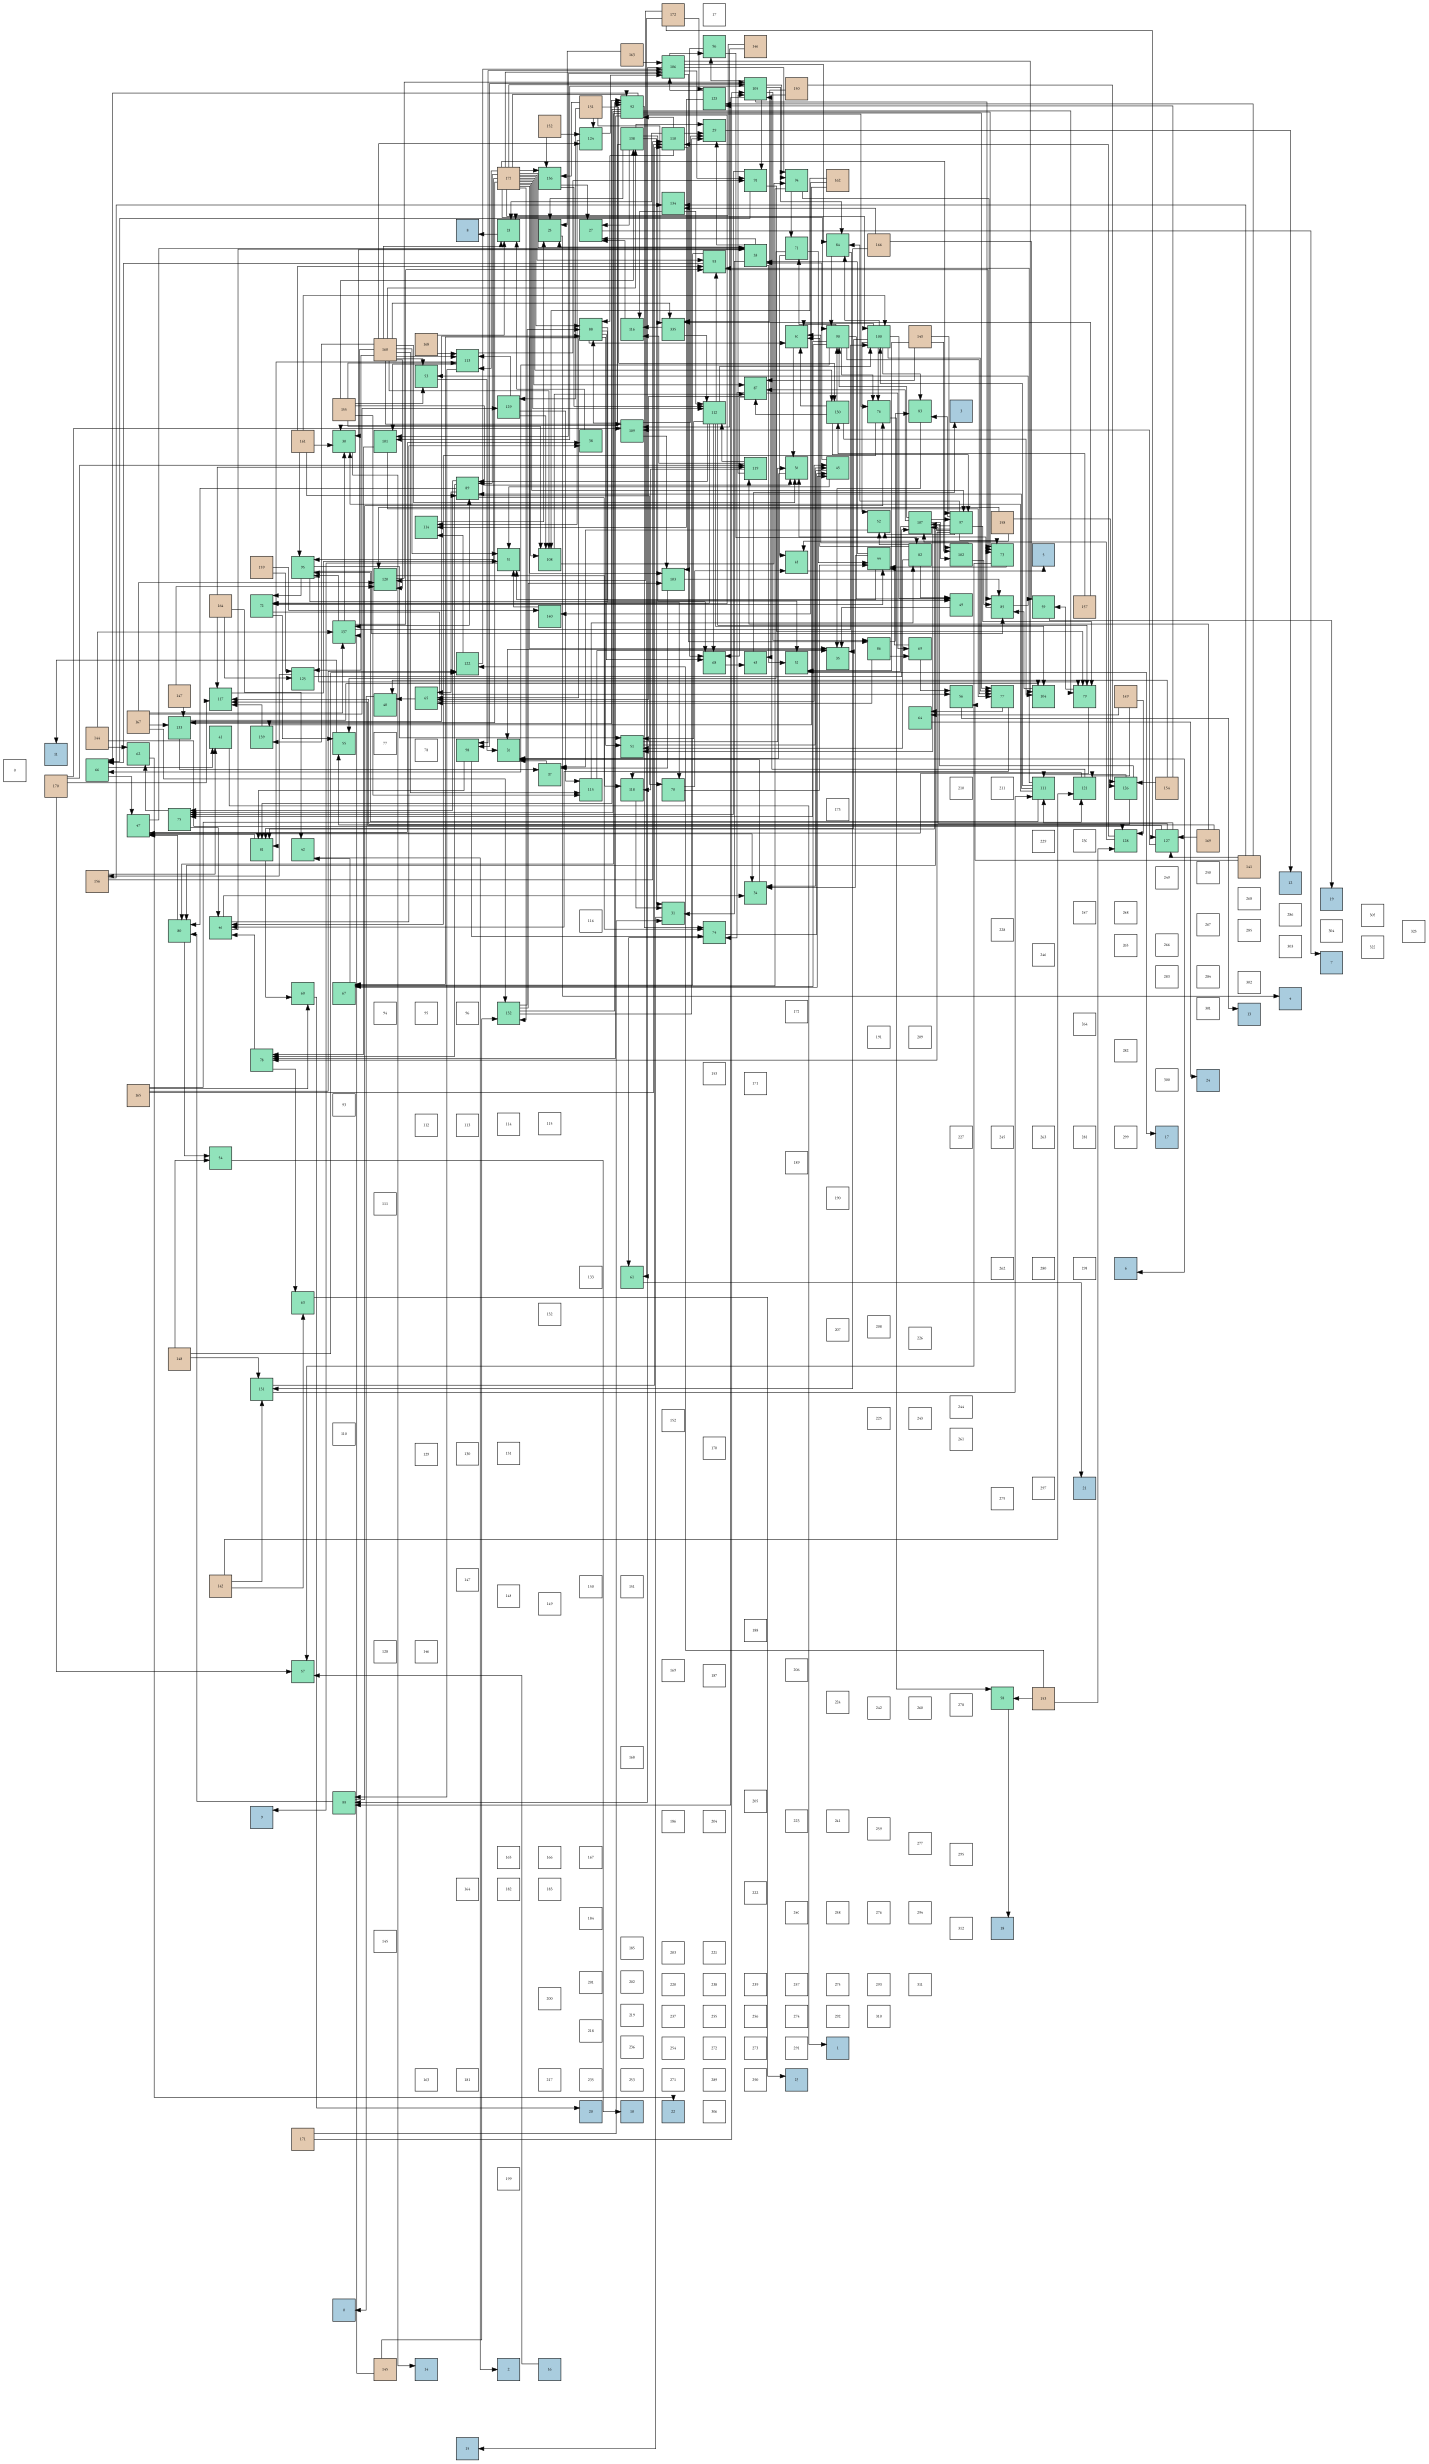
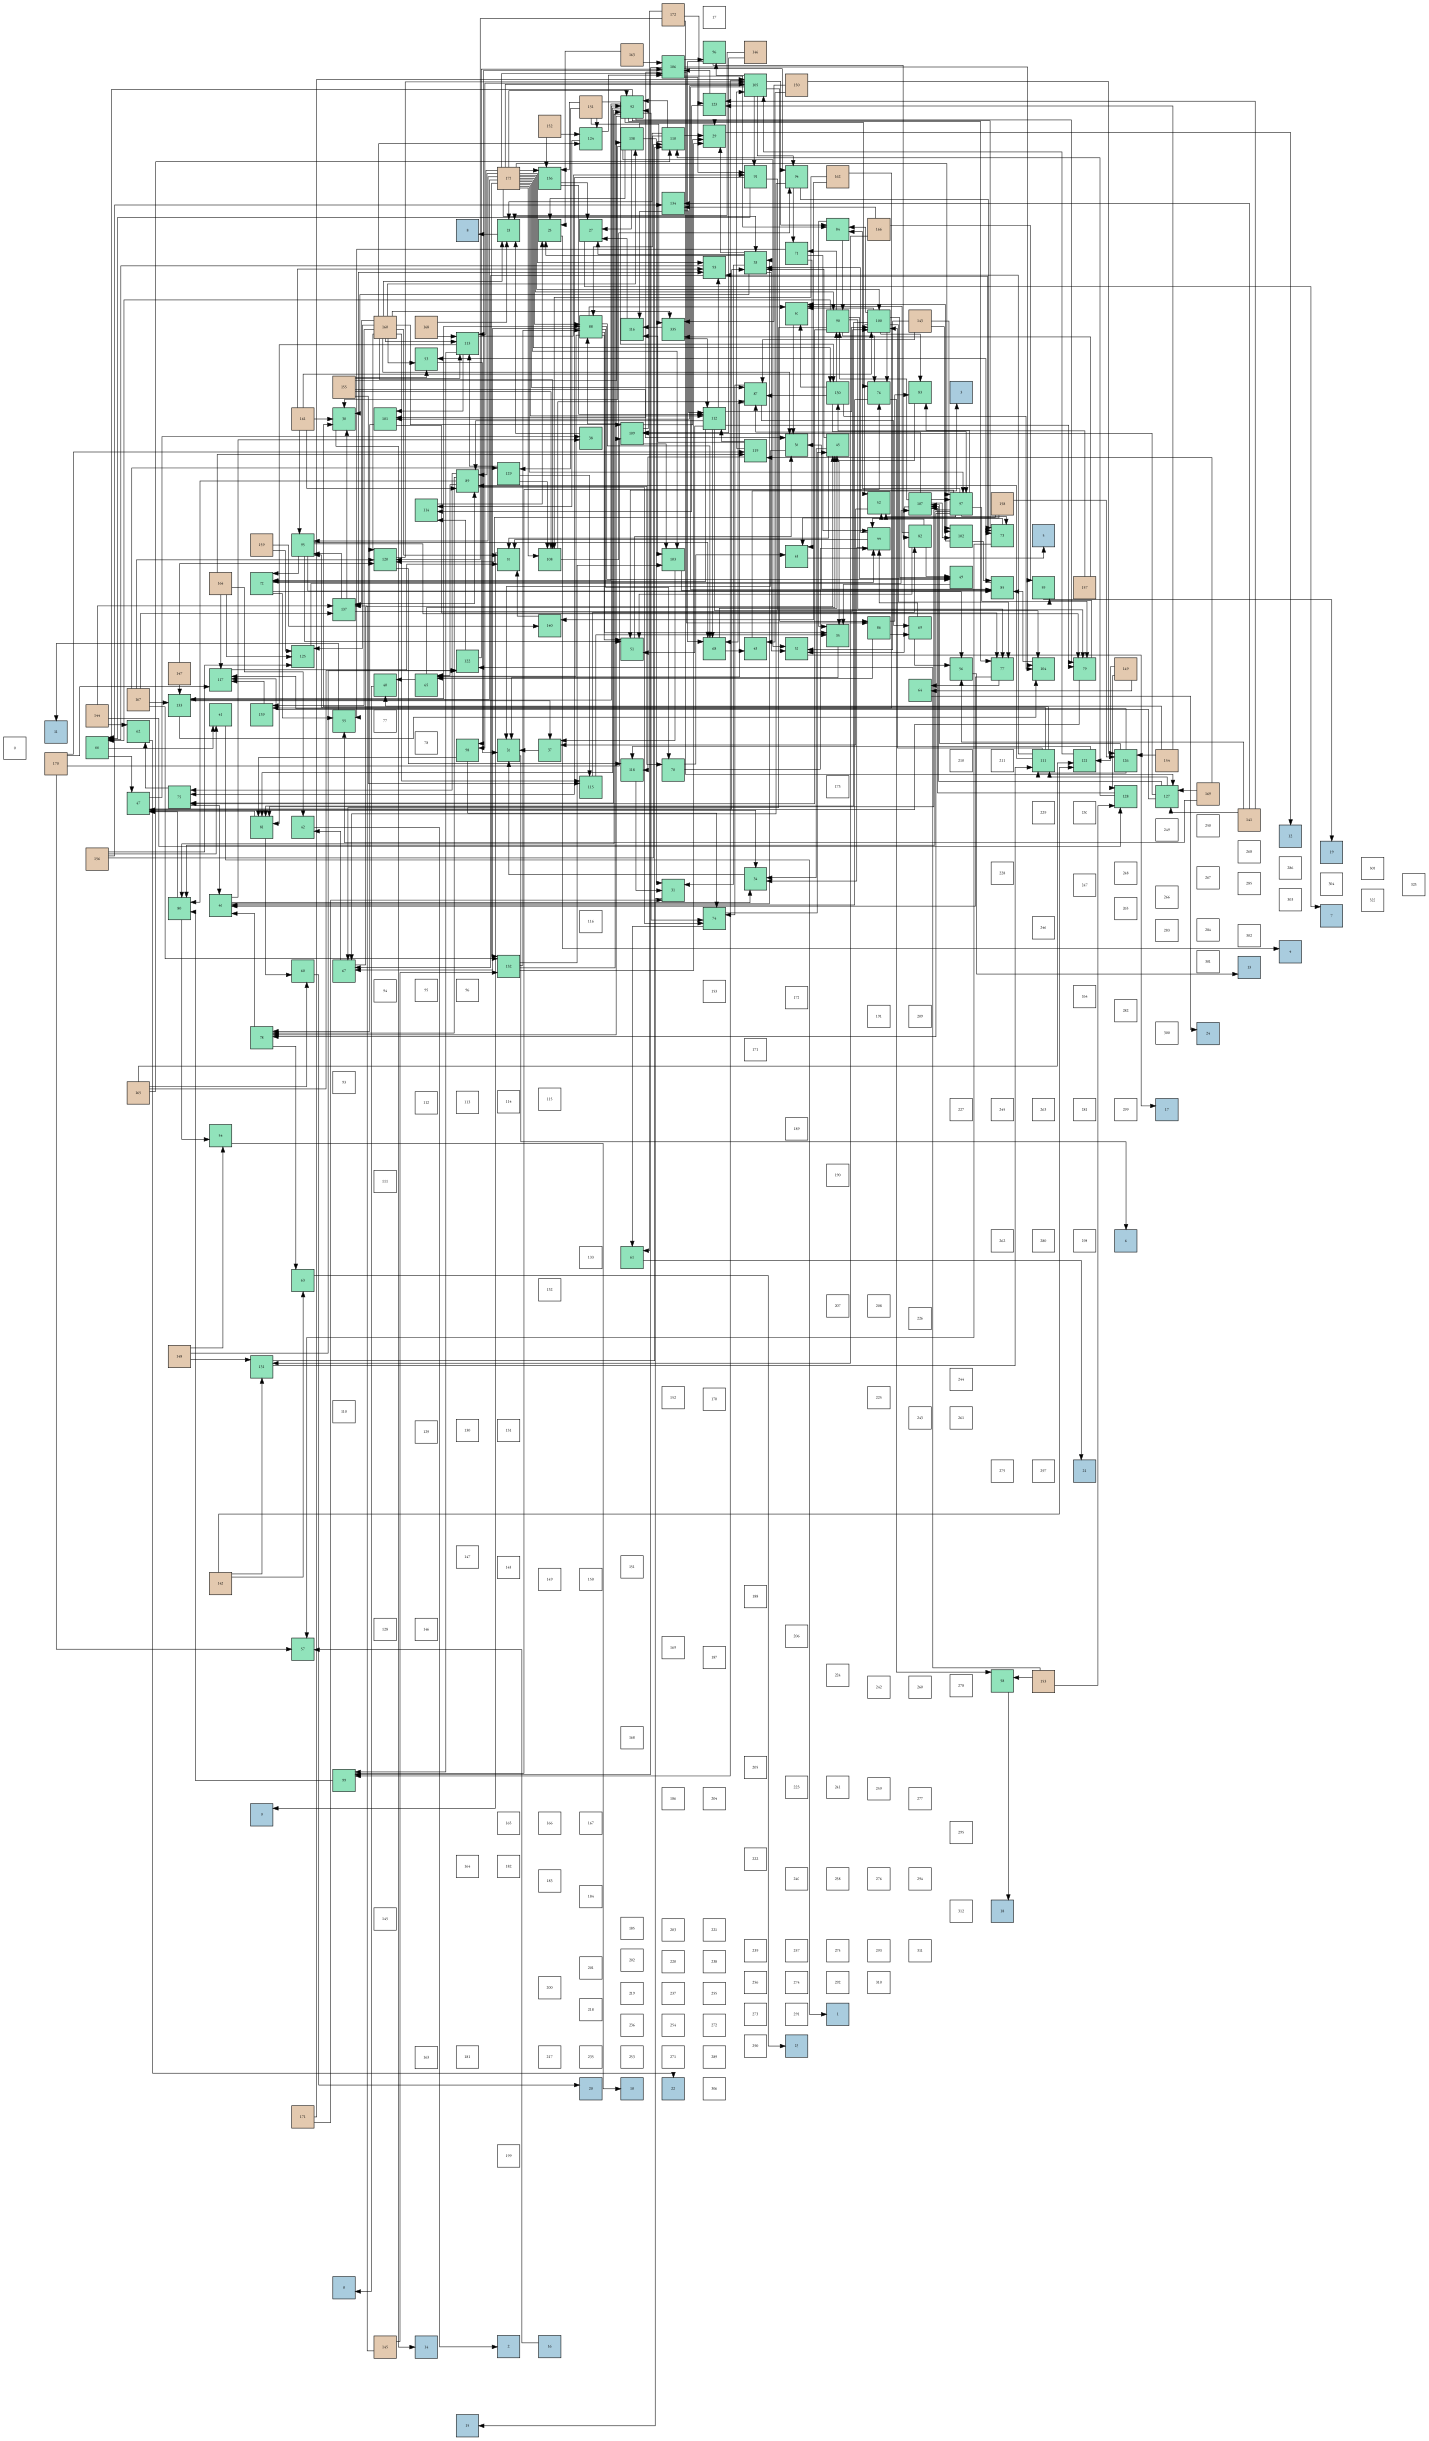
(803, 745) -> (837, 608)
(279, 842) -> (205, 775)
